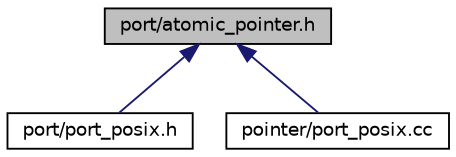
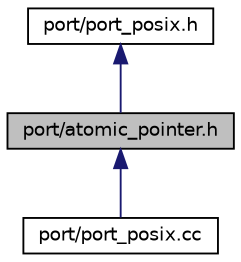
(152, 85) -> (121, 88)
(338, 131) -> (121, 236)
